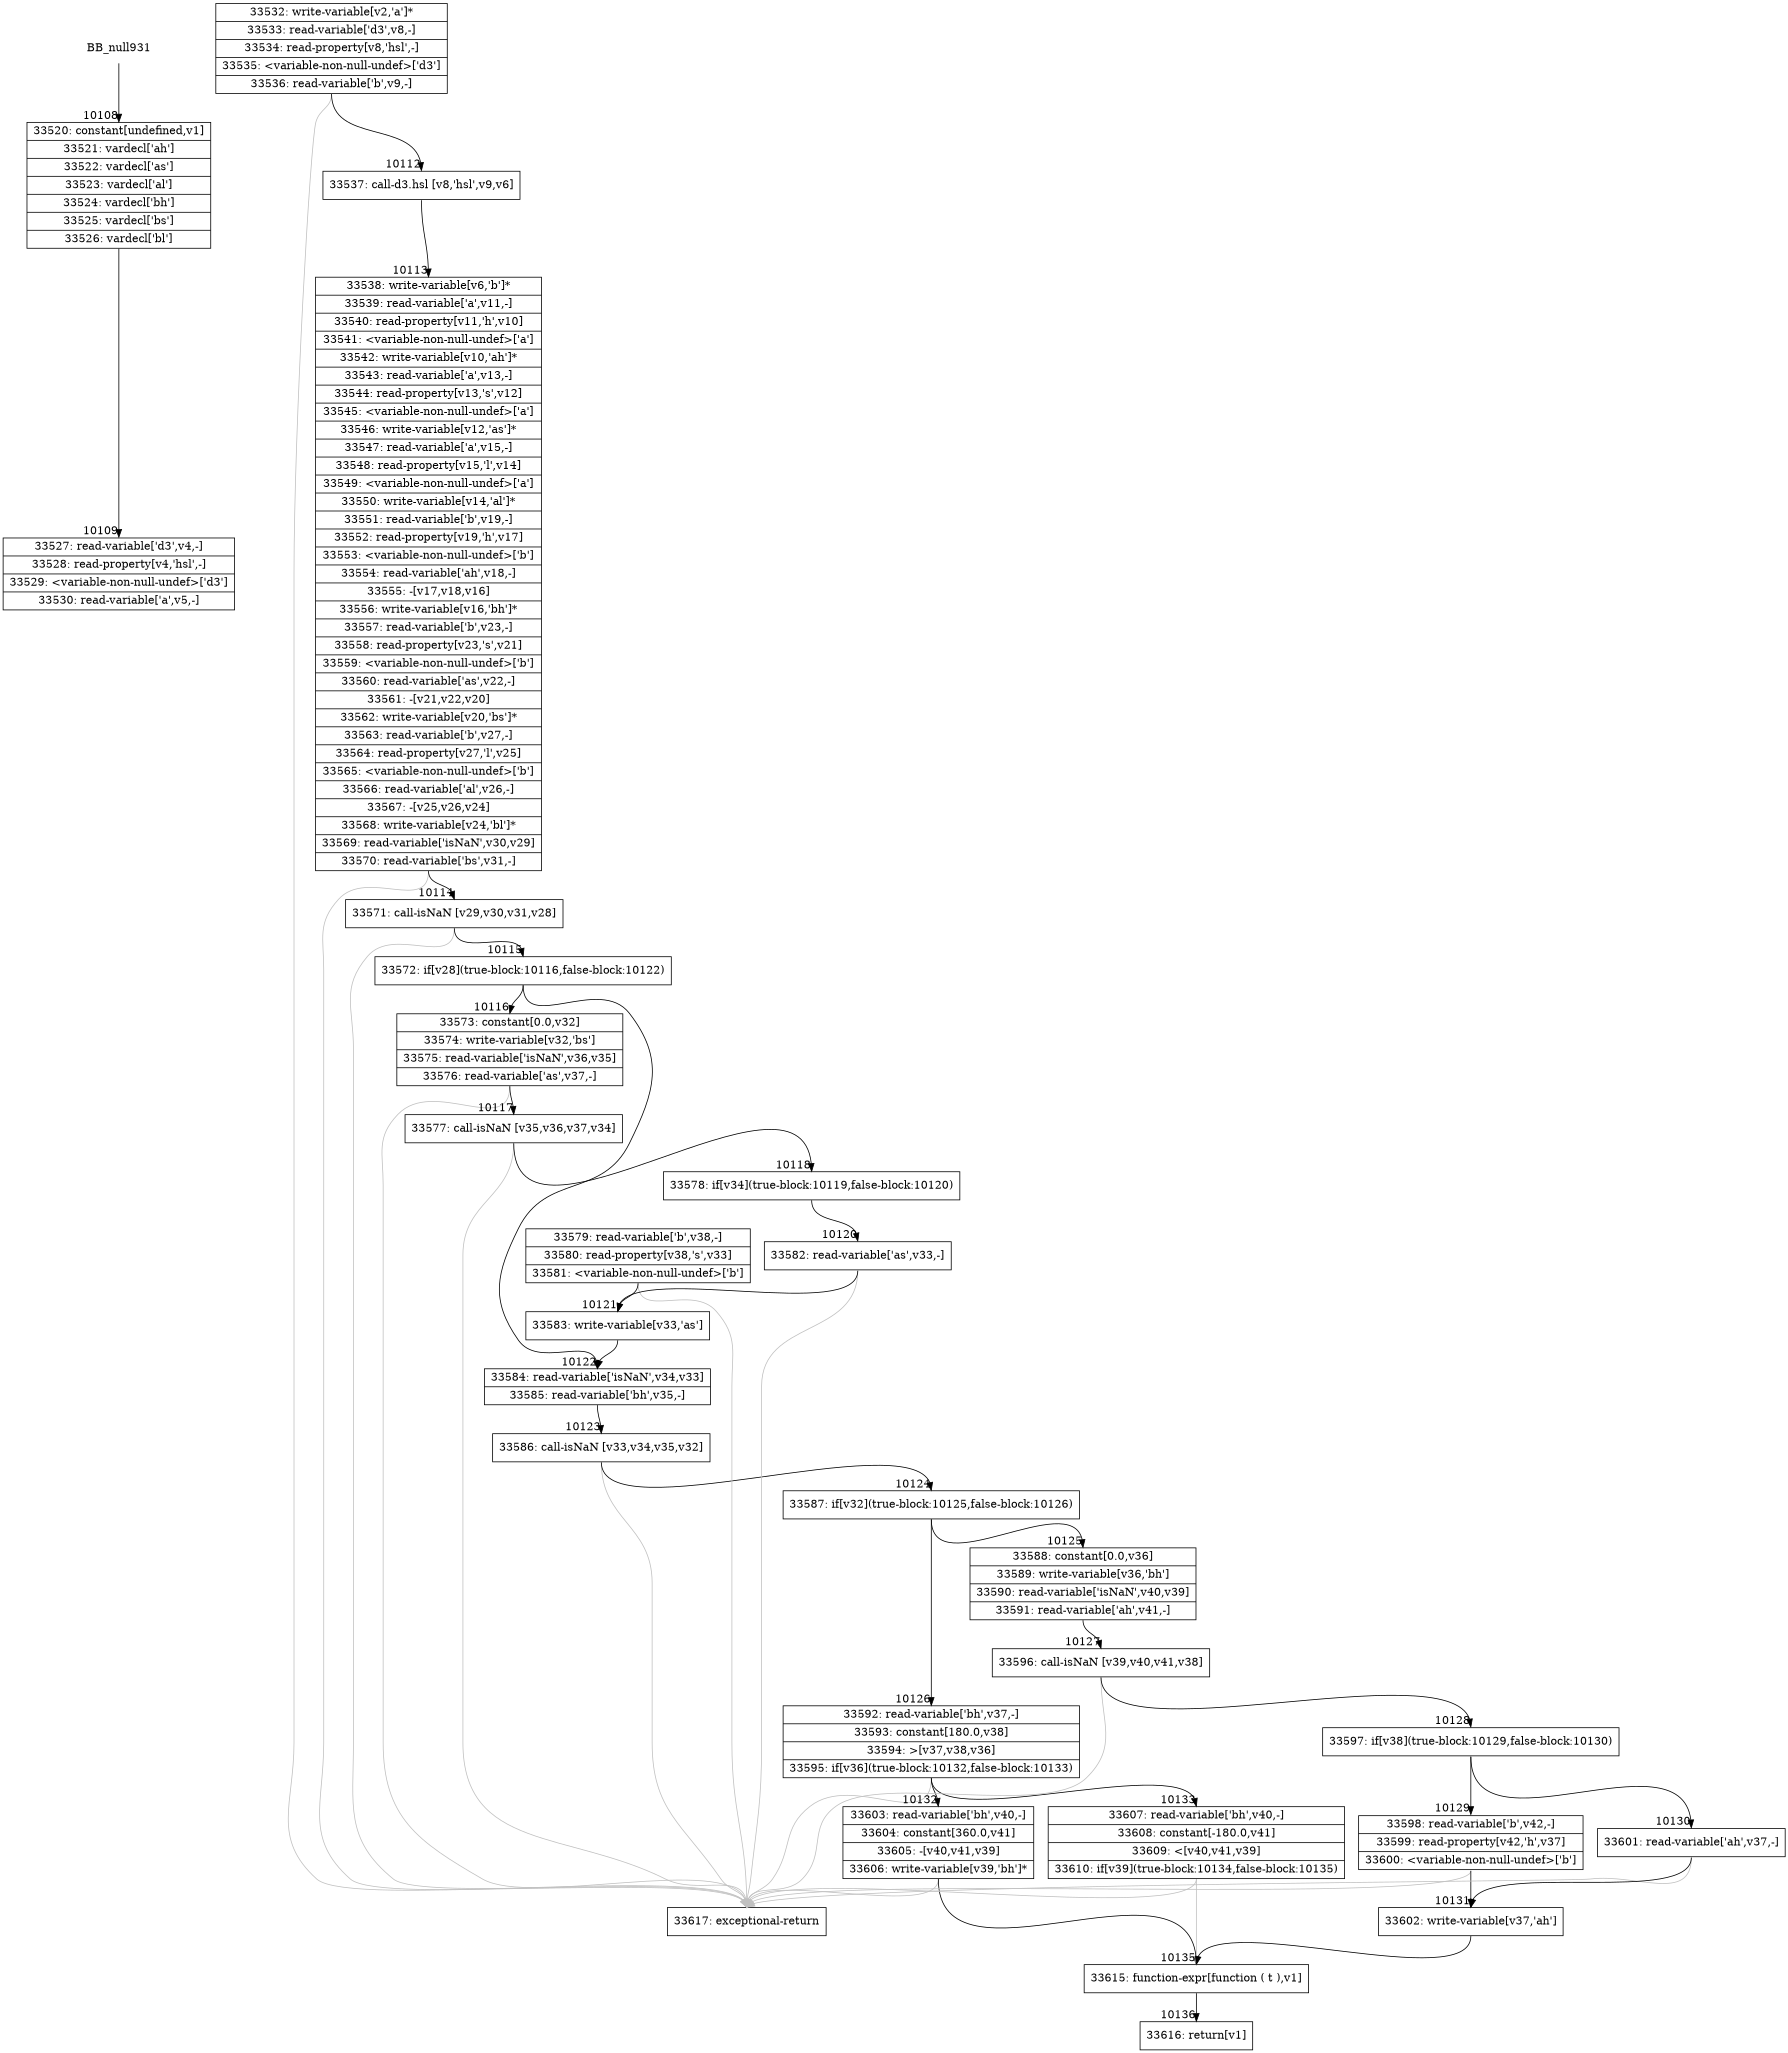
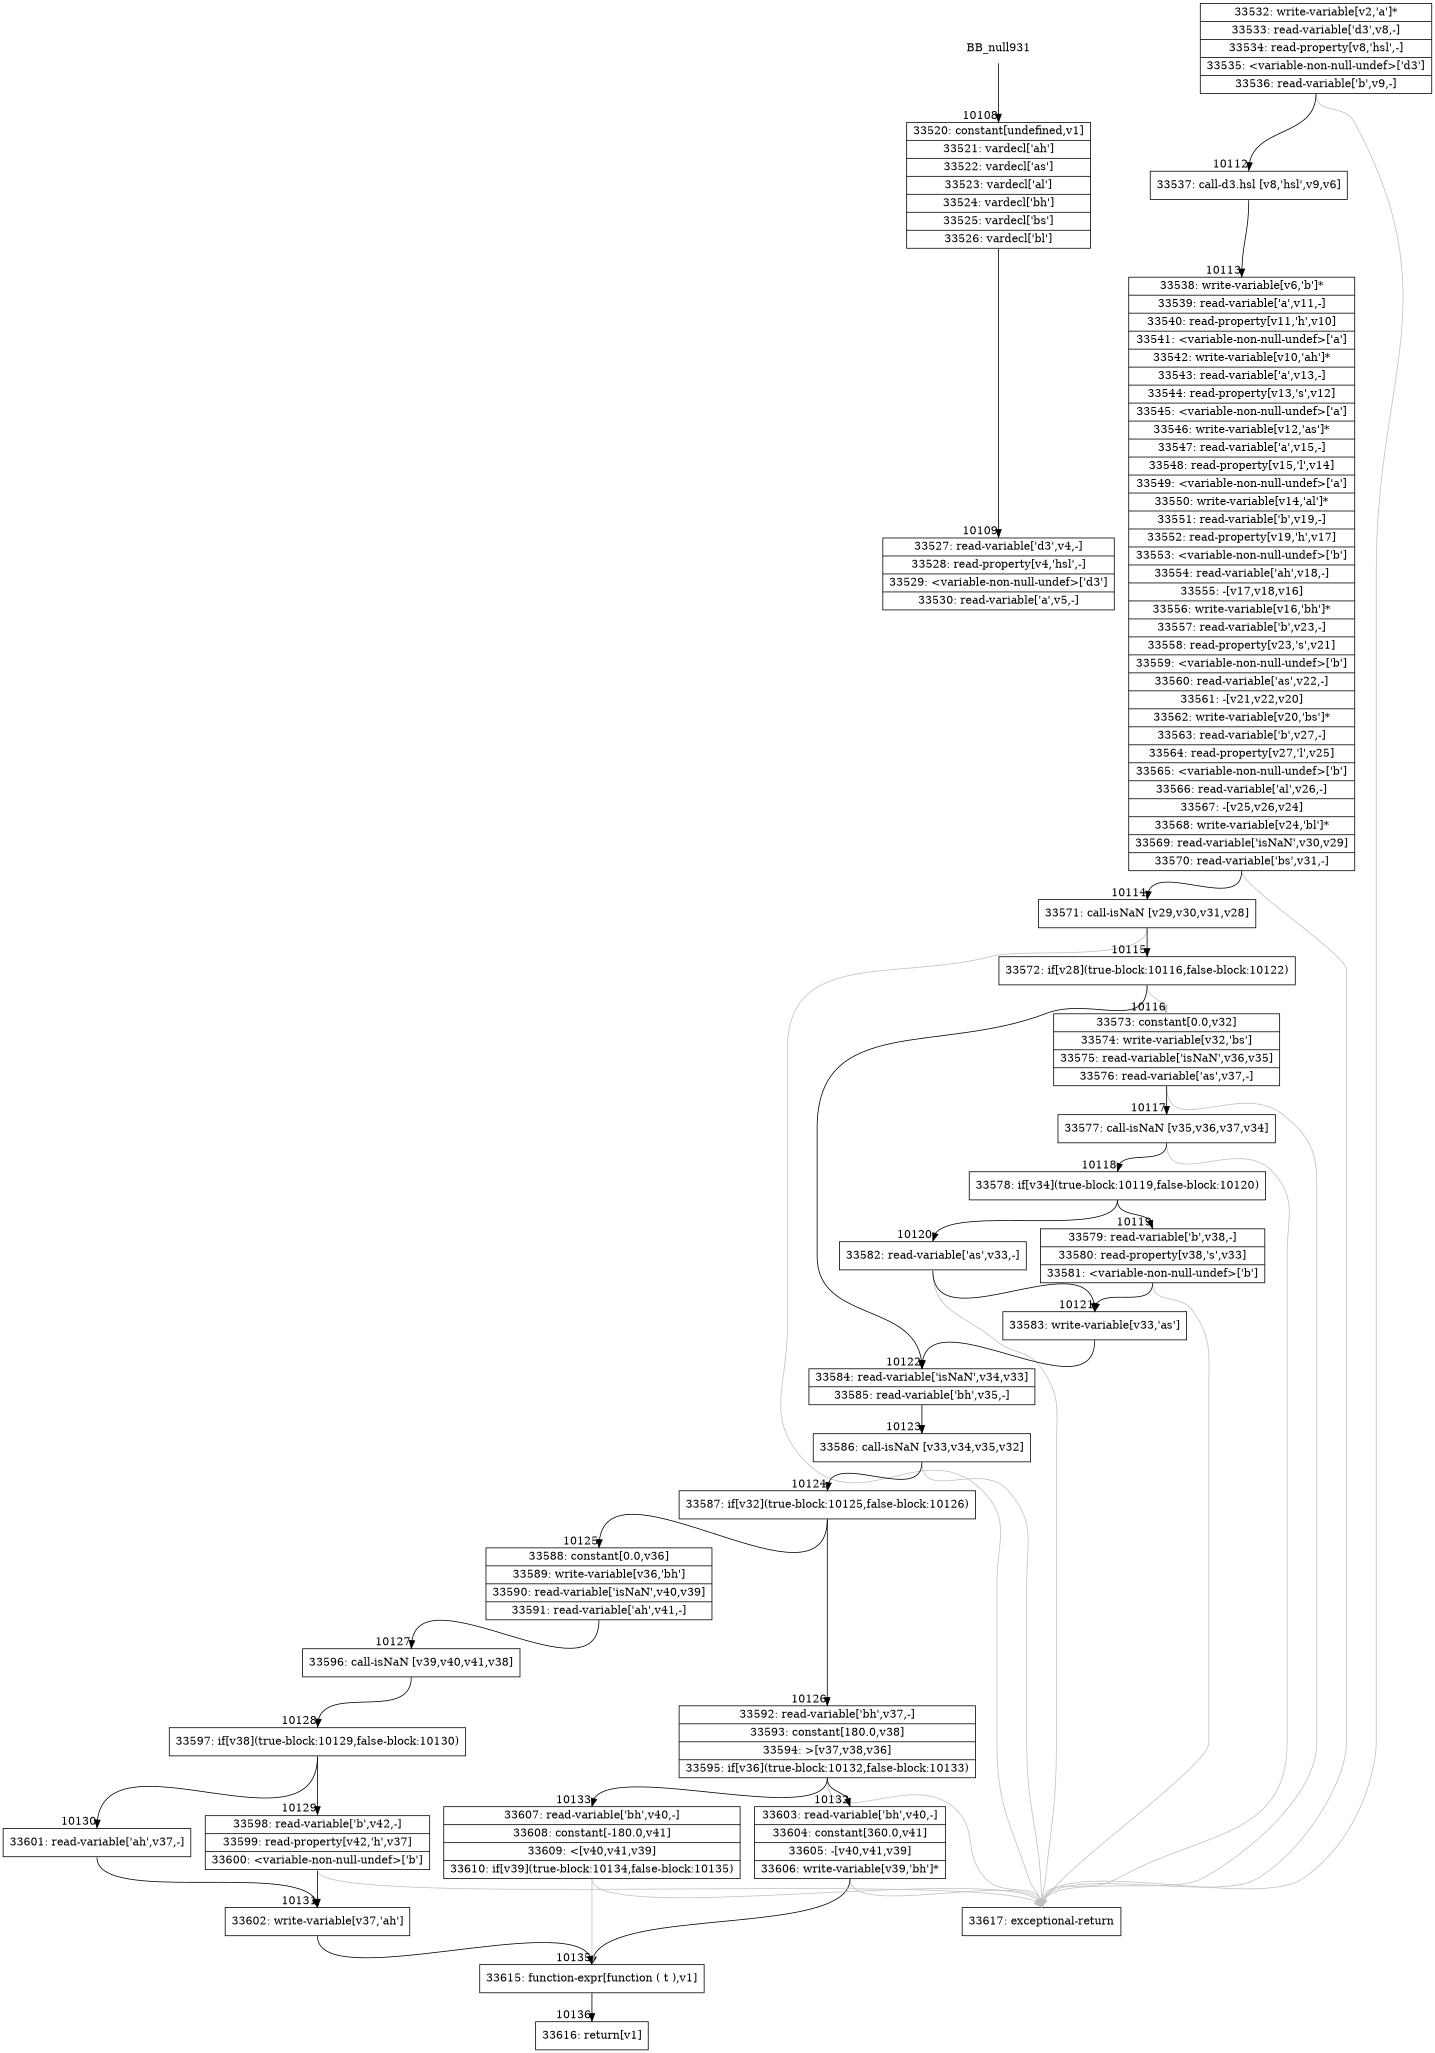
(519, 996) -> (1154, 997)
none -> (1131, 1213)
(919, 1793) -> none
(1230, 1884) -> none
